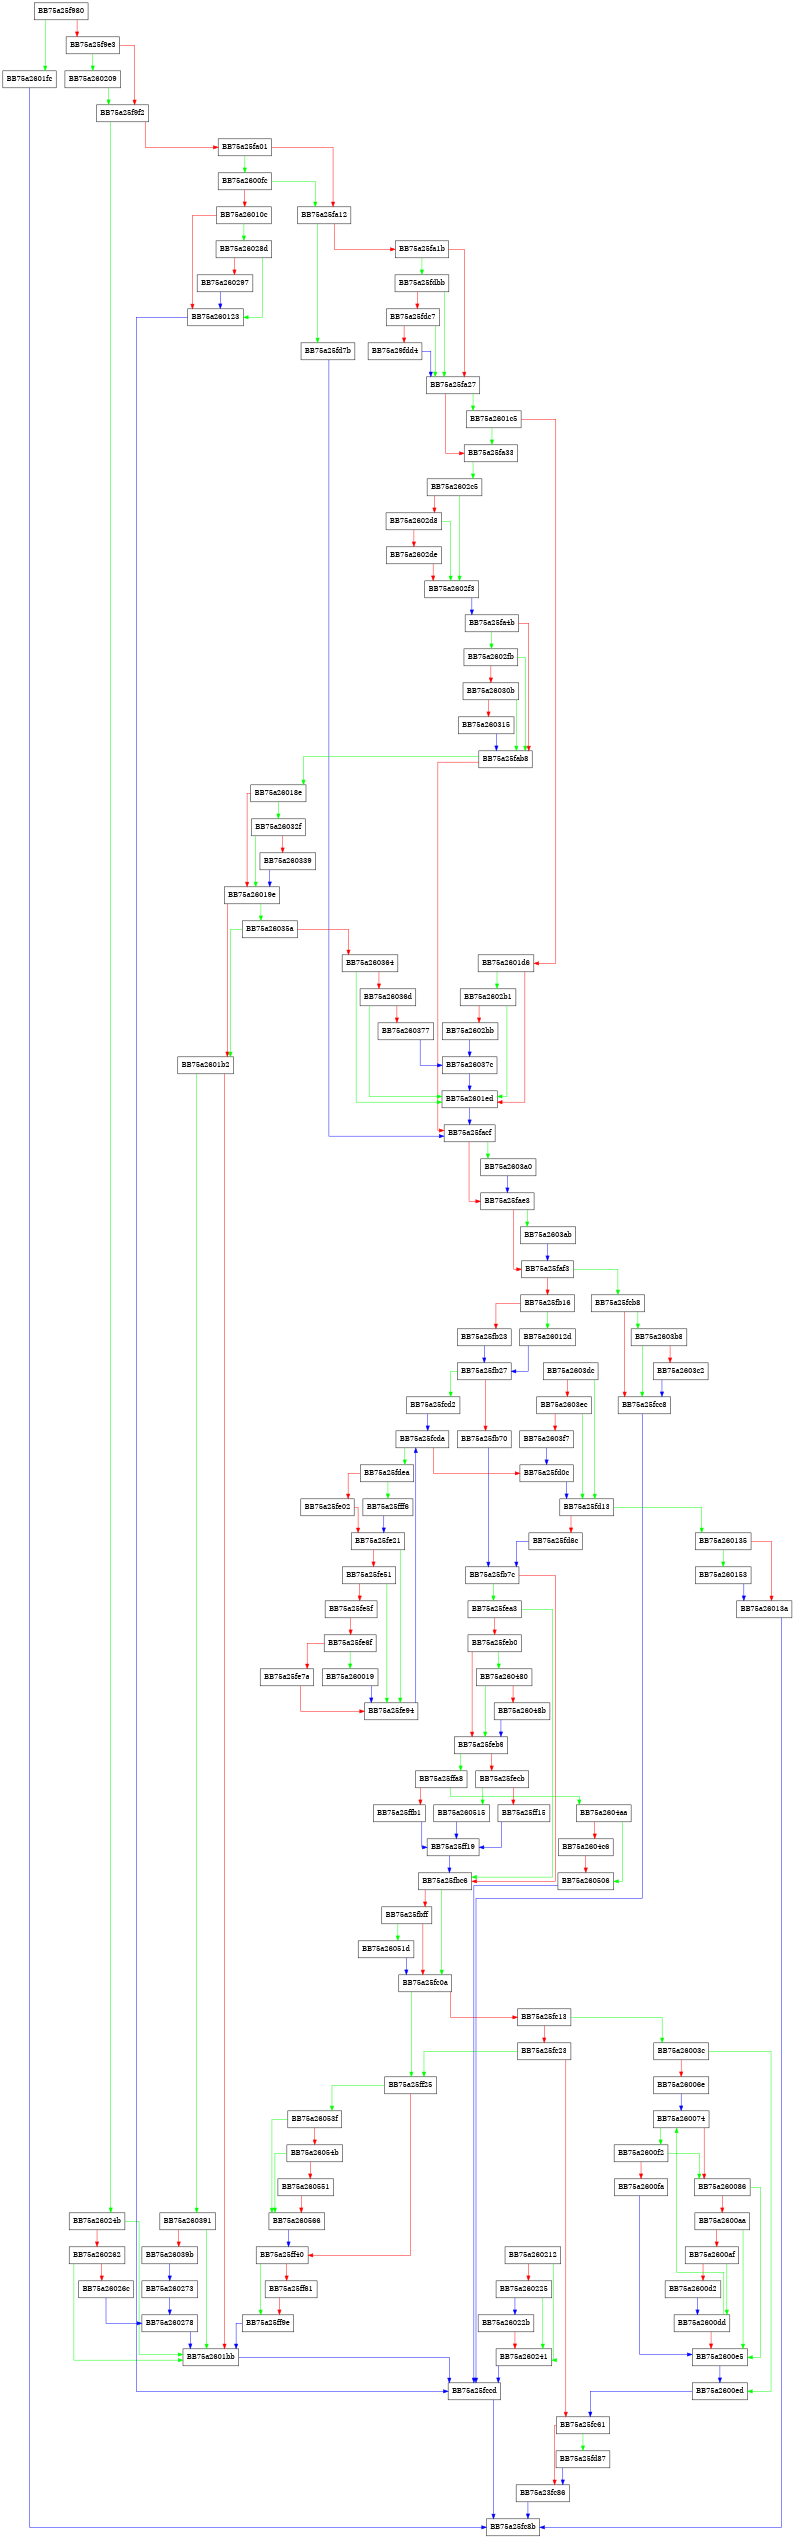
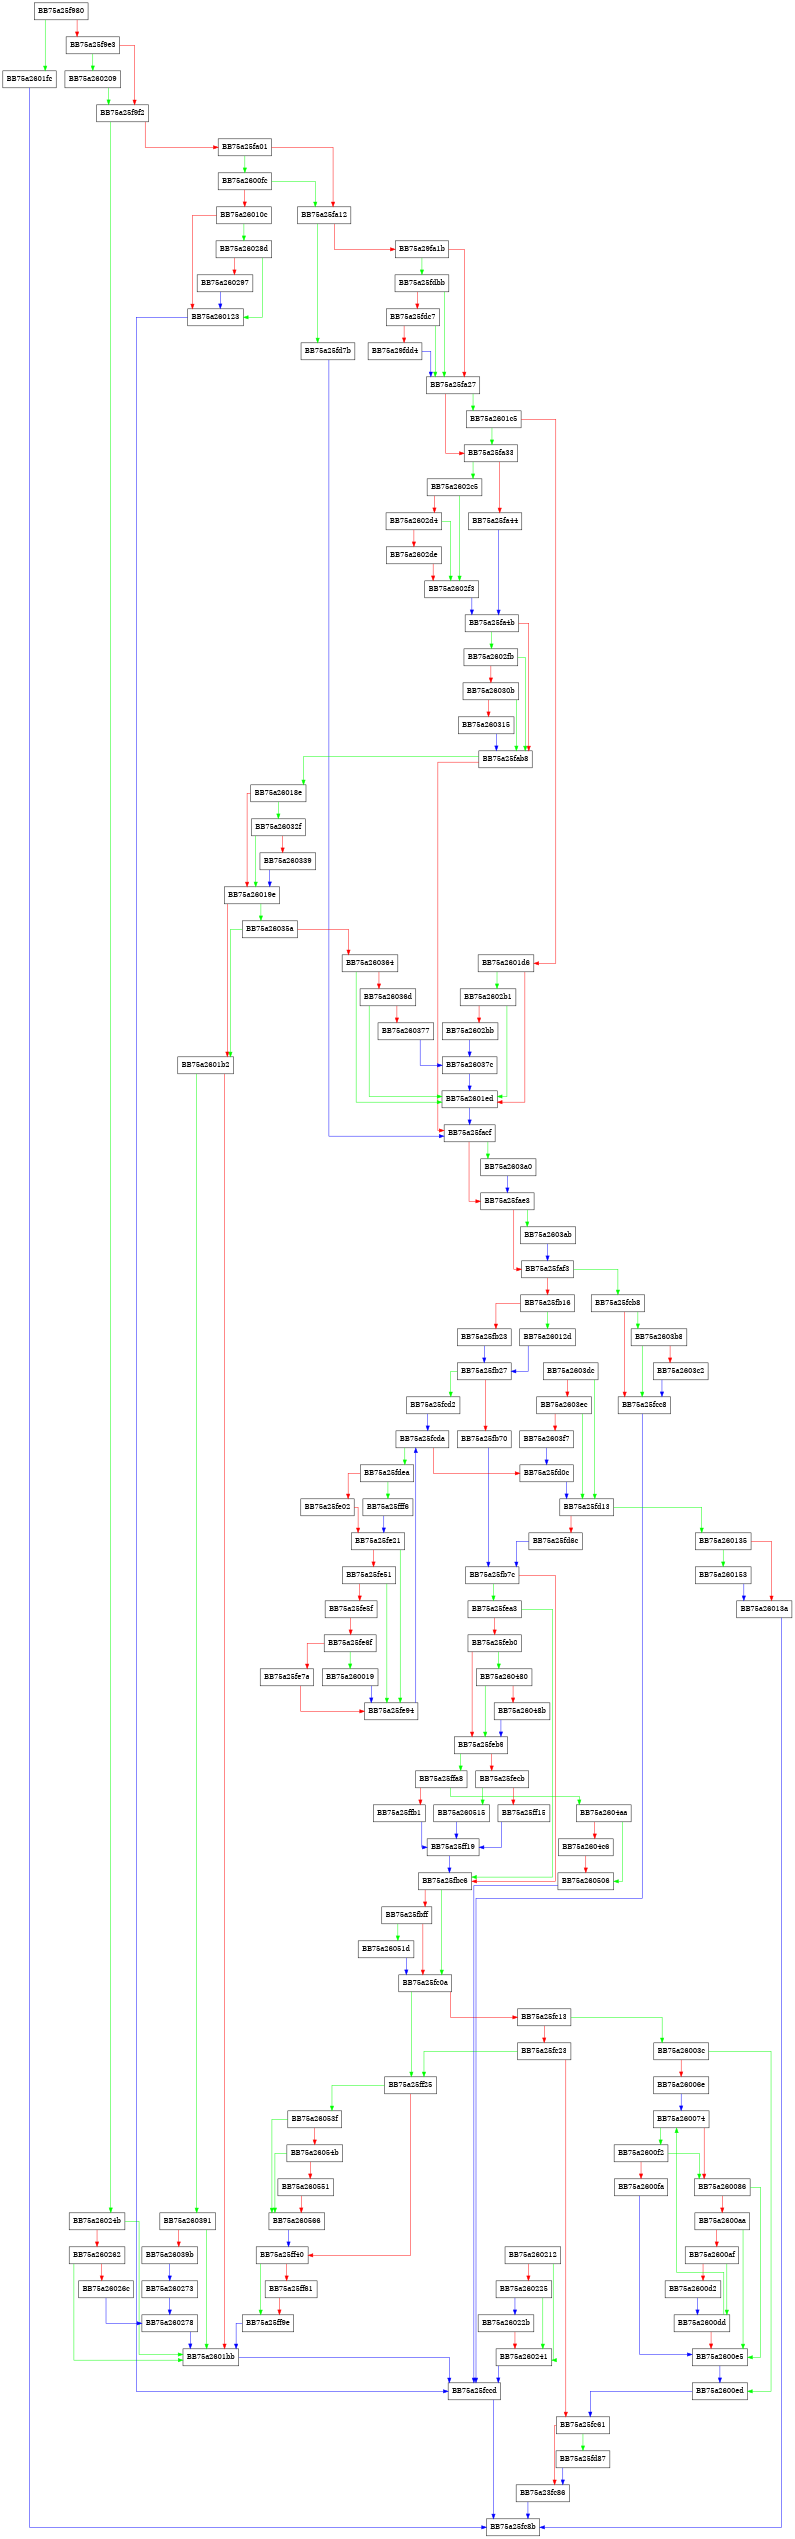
(422, 249) -> (422, 249)
(414, 521) -> (414, 521)
none -> (495, 521)
